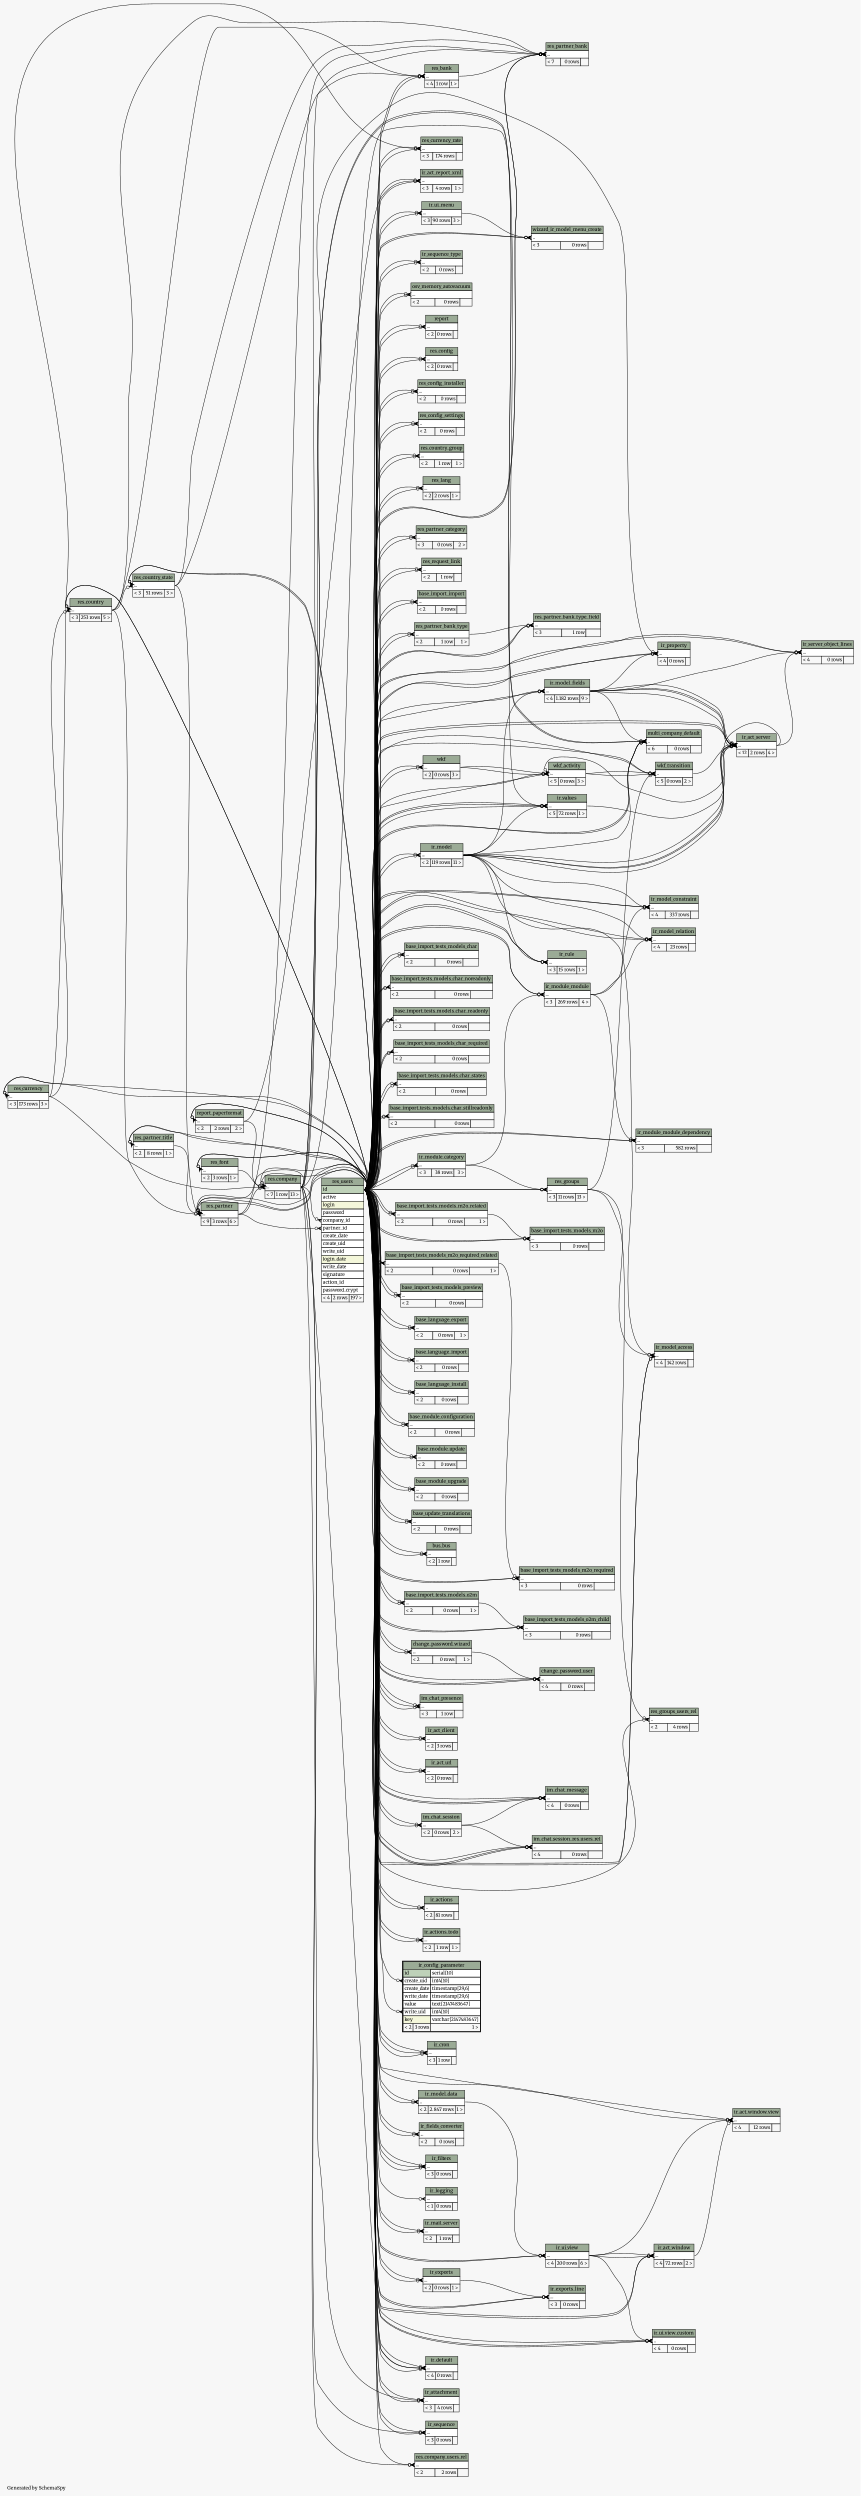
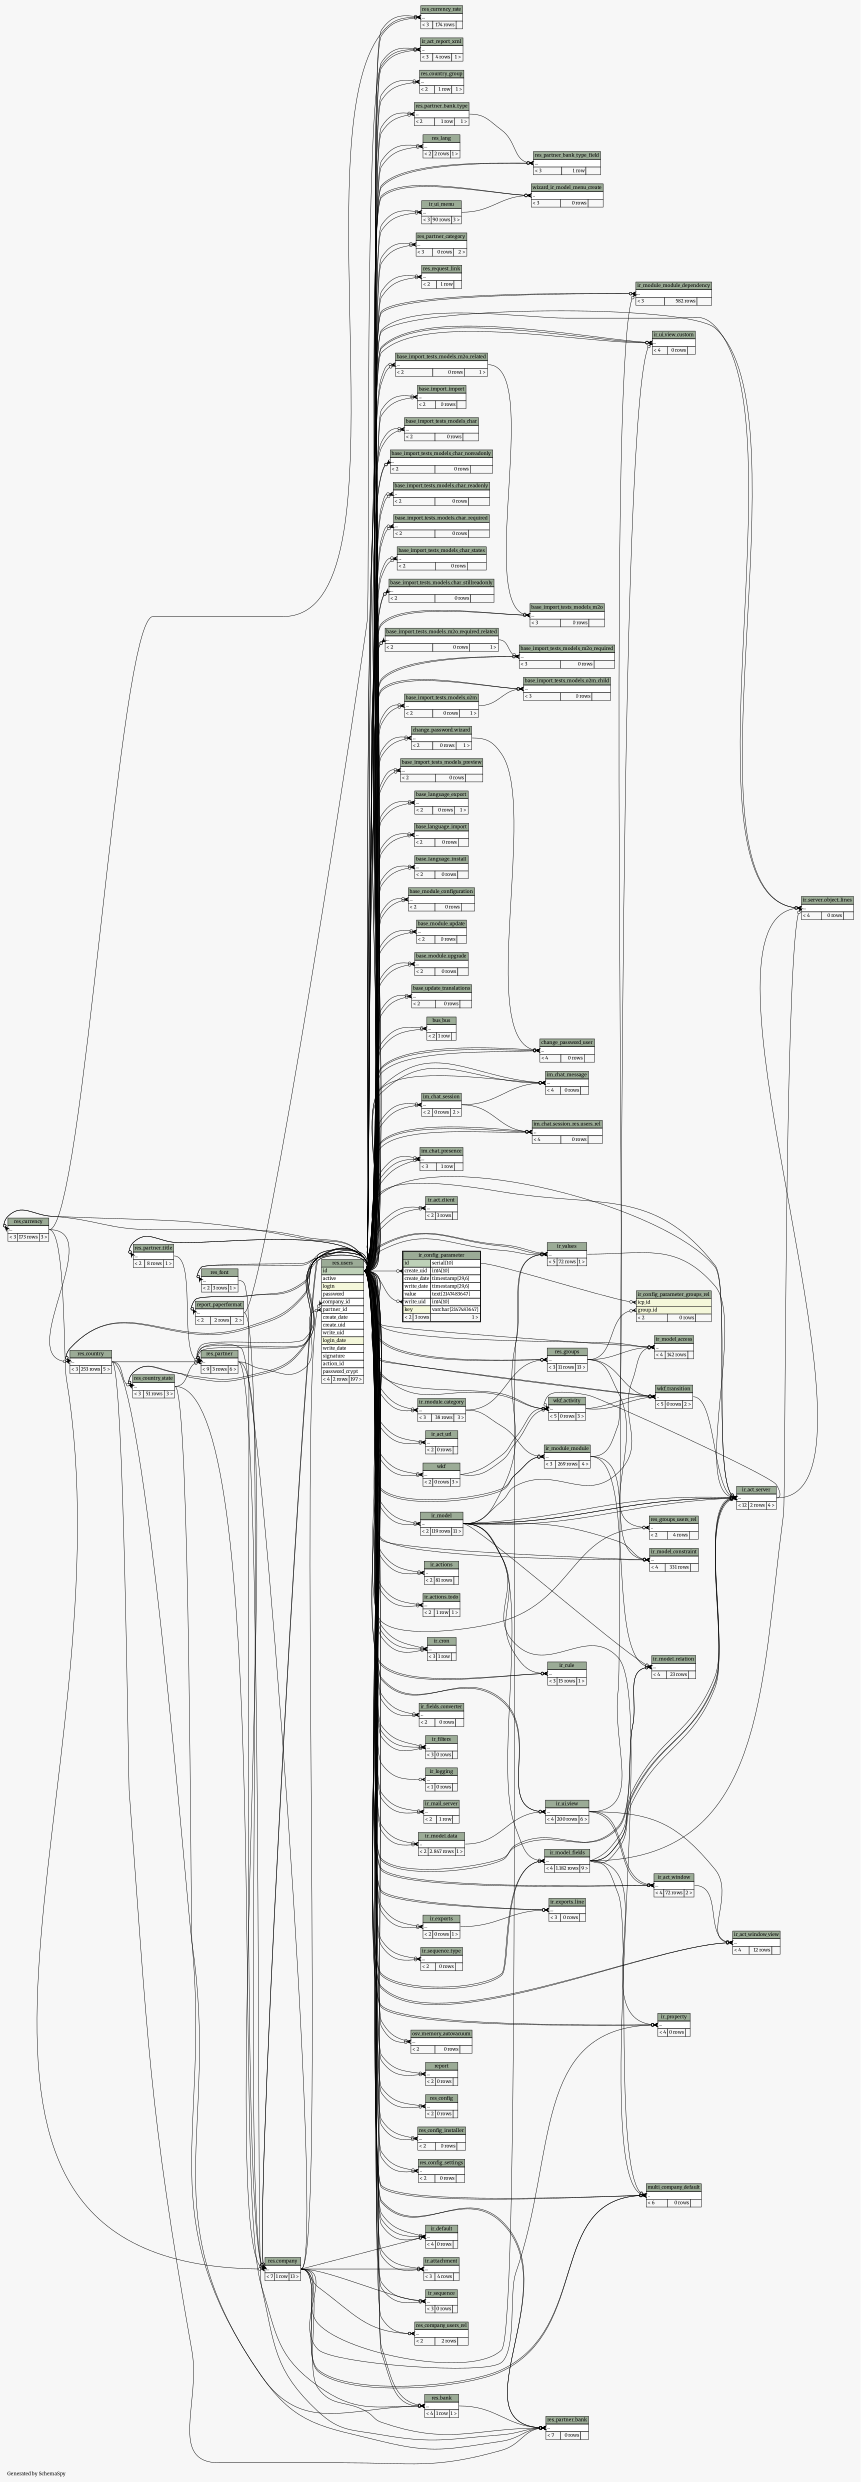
(679, 915) -> (679, 1567)
none -> (674, 1306)
